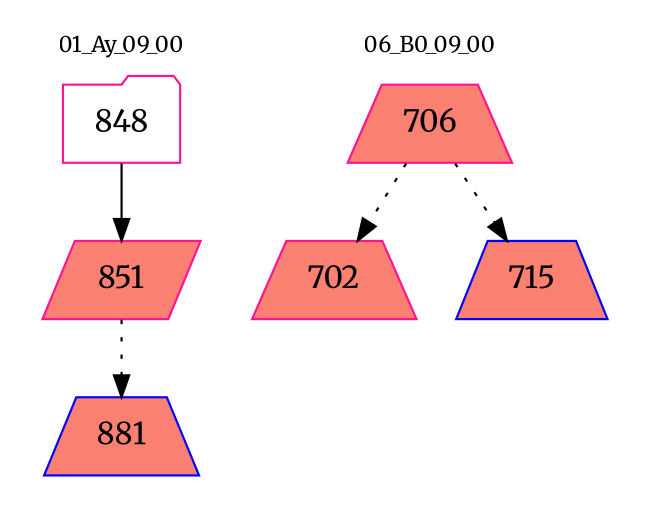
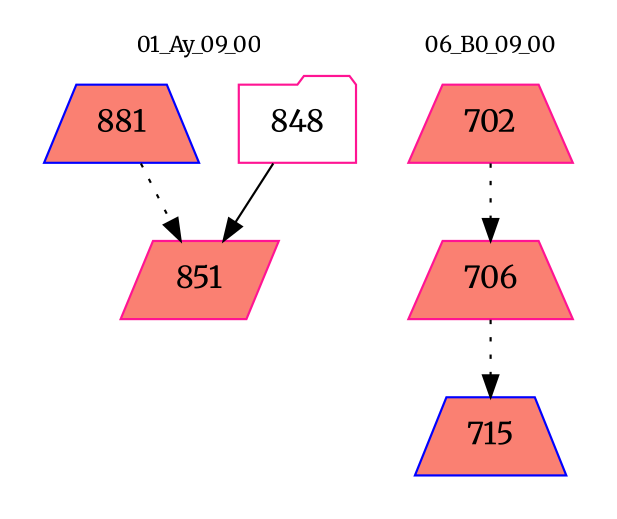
(388, 193) -> (491, 191)
(122, 348) -> (156, 192)
